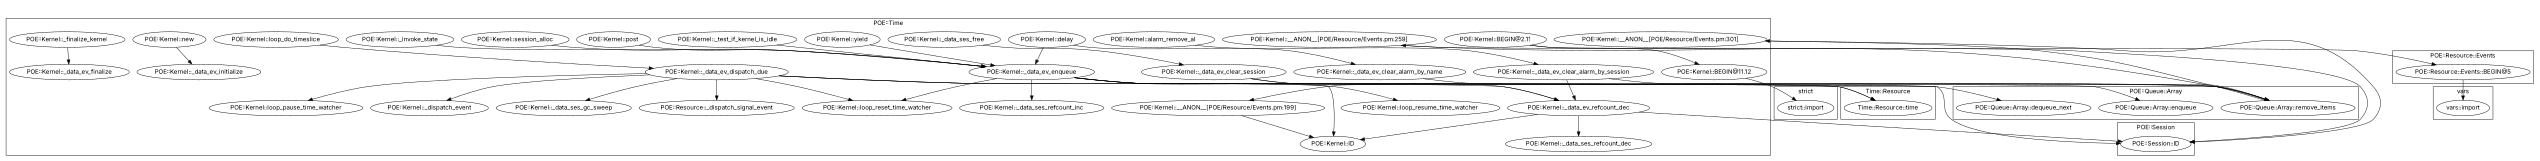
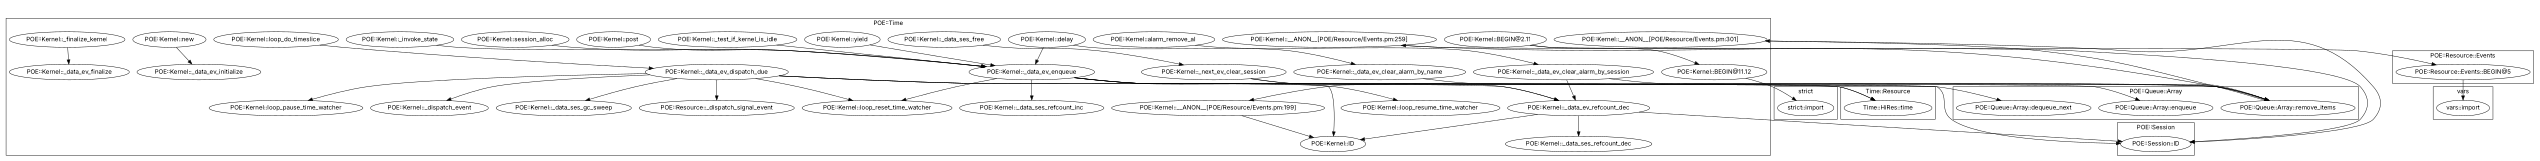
(1214, 72) -> (1214, 72)
(1888, 108) -> (1888, 108)
